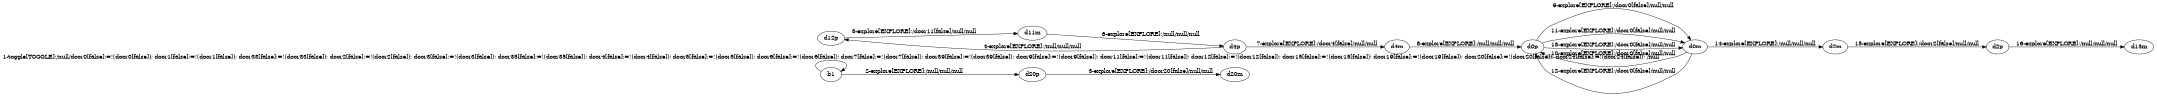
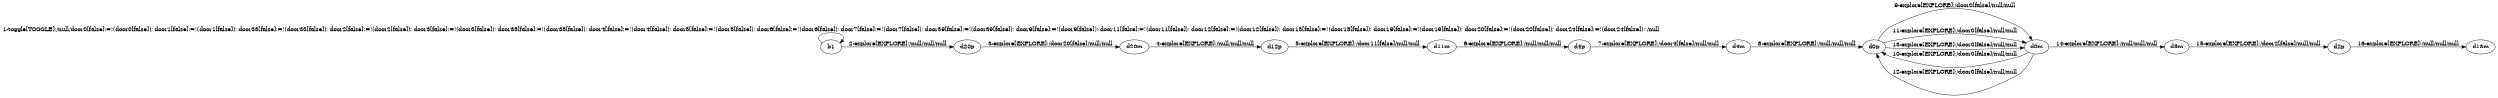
(1835, 47) -> (2177, 47)
(1036, 51) -> (1203, 47)
